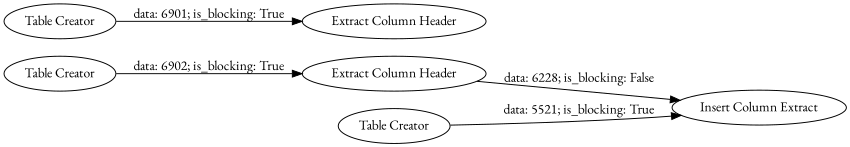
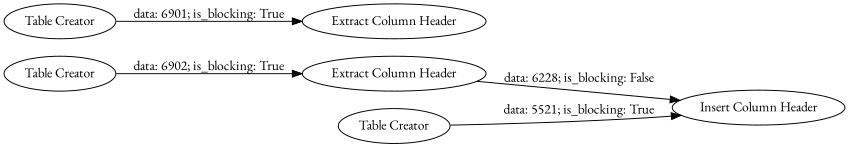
(759, 108) -> (759, 108)
